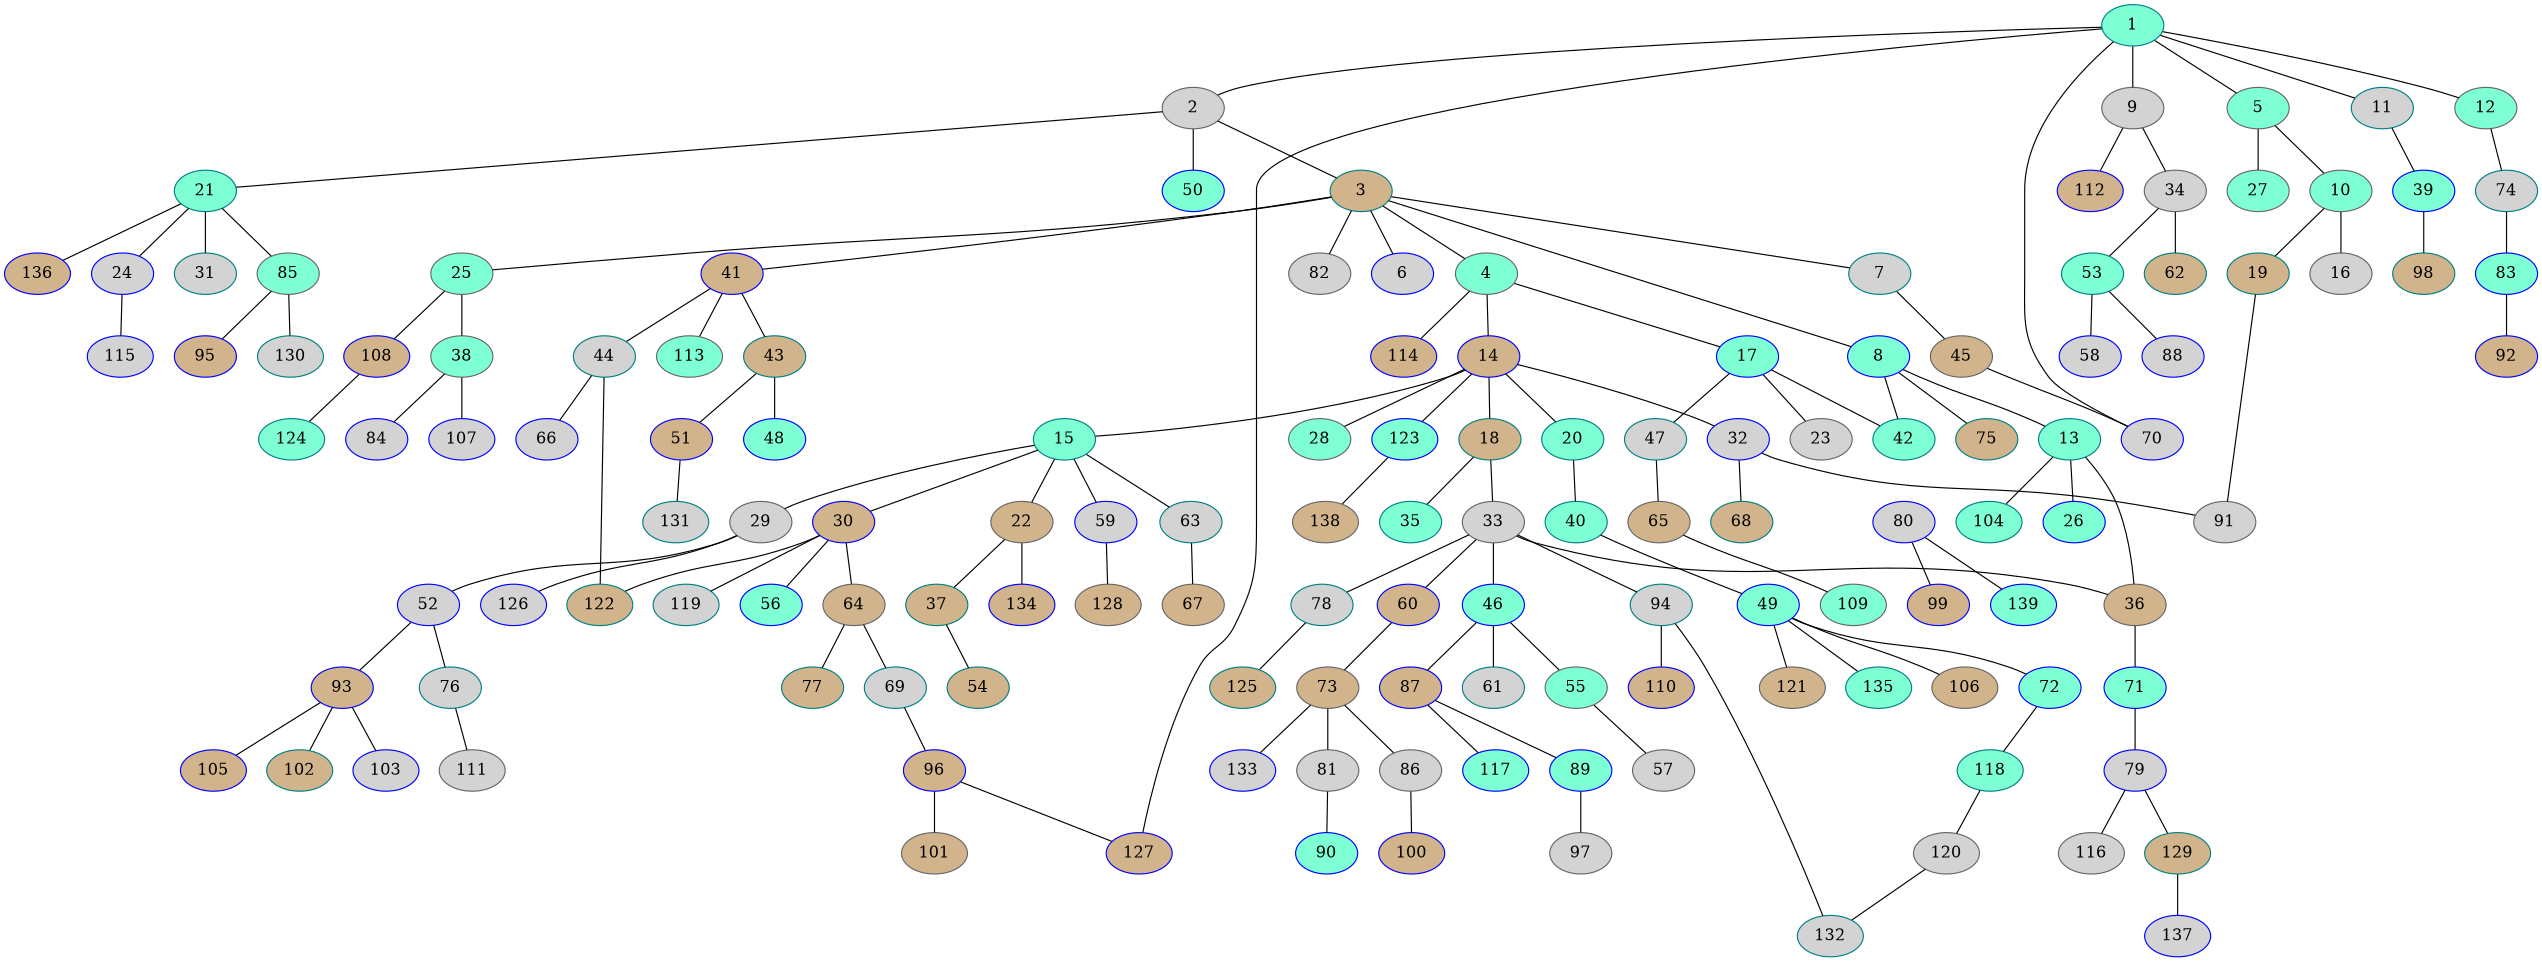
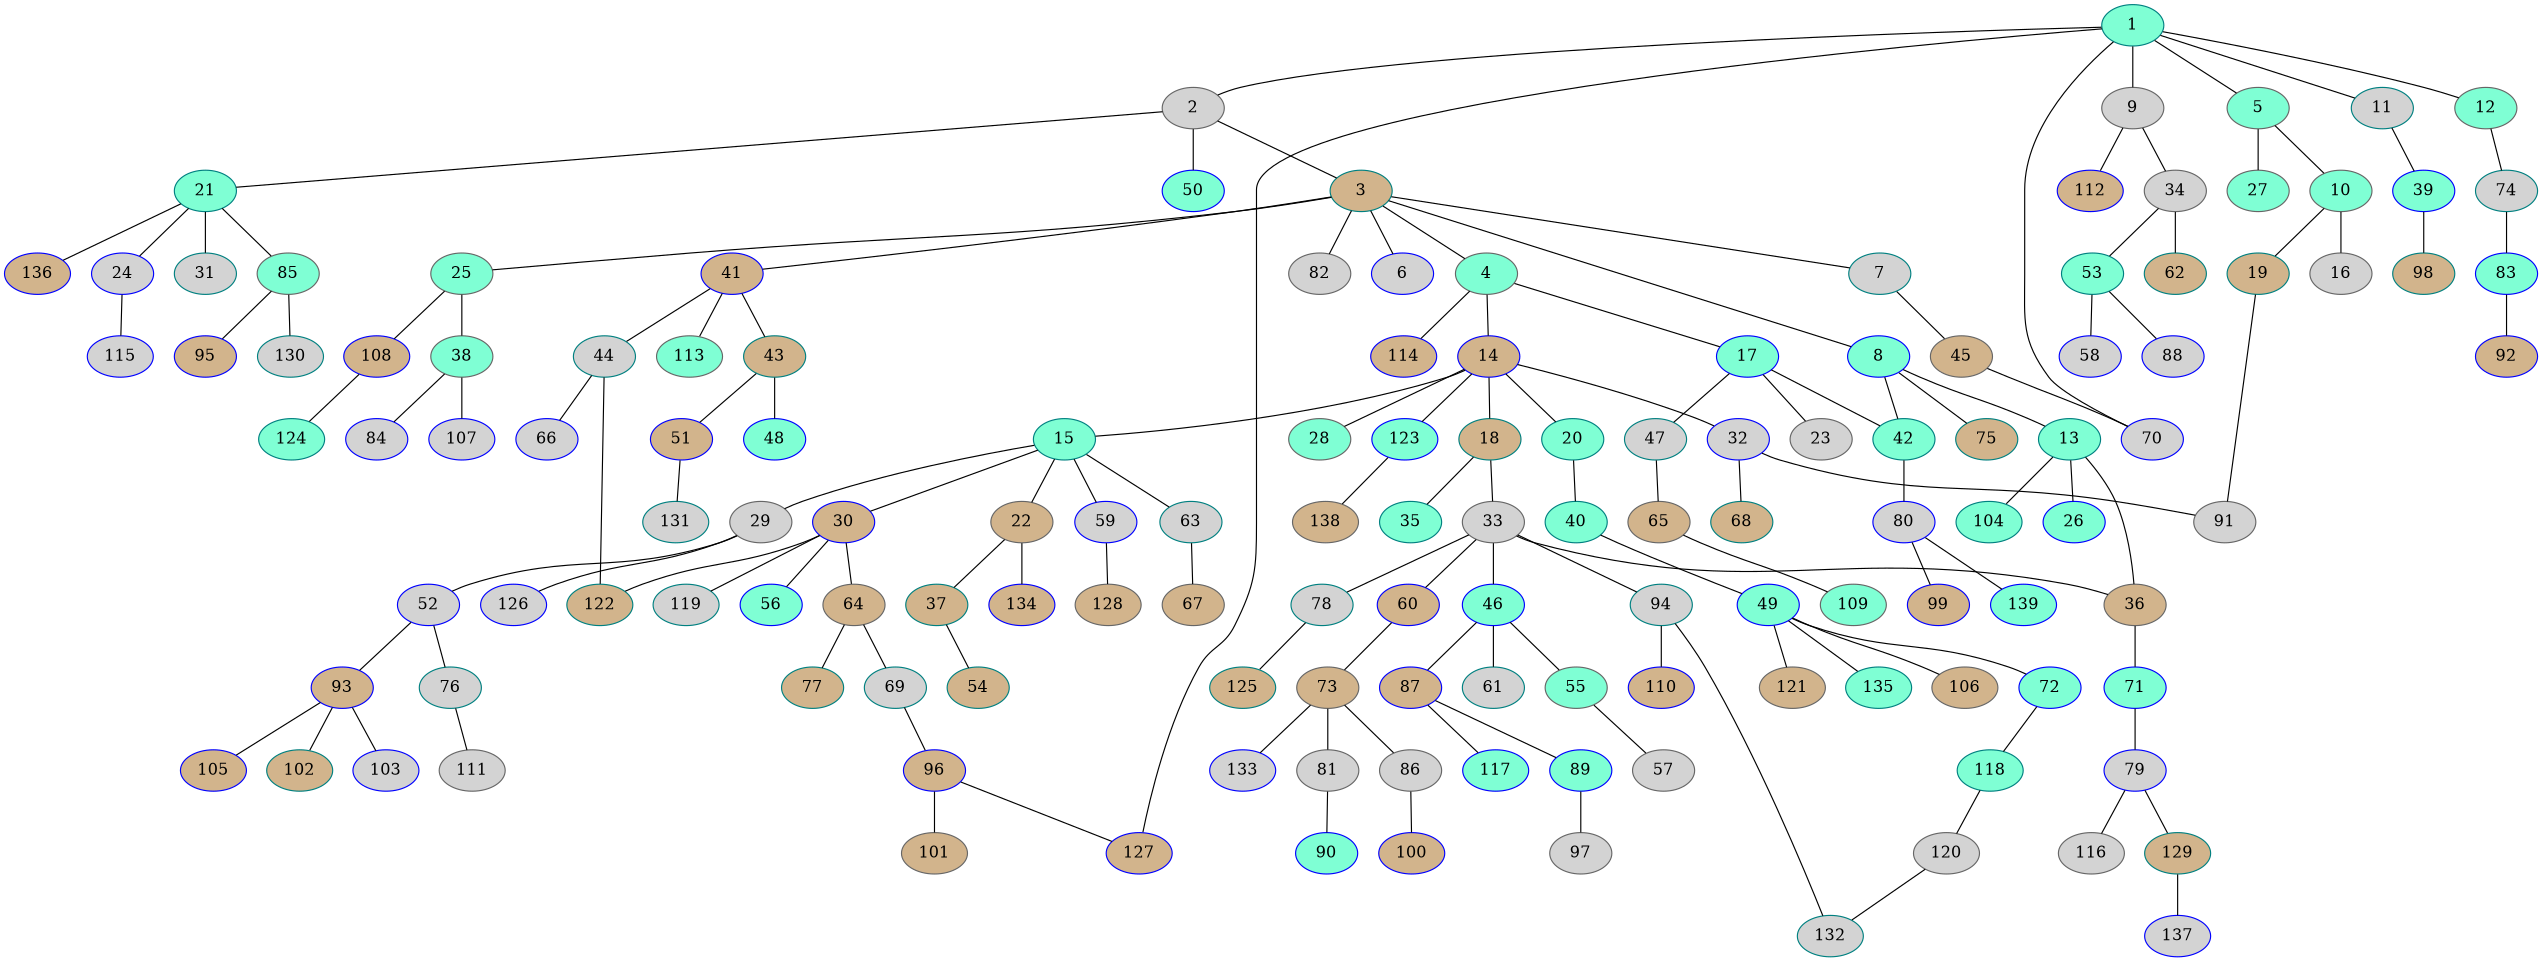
none -> (1904, 478)
